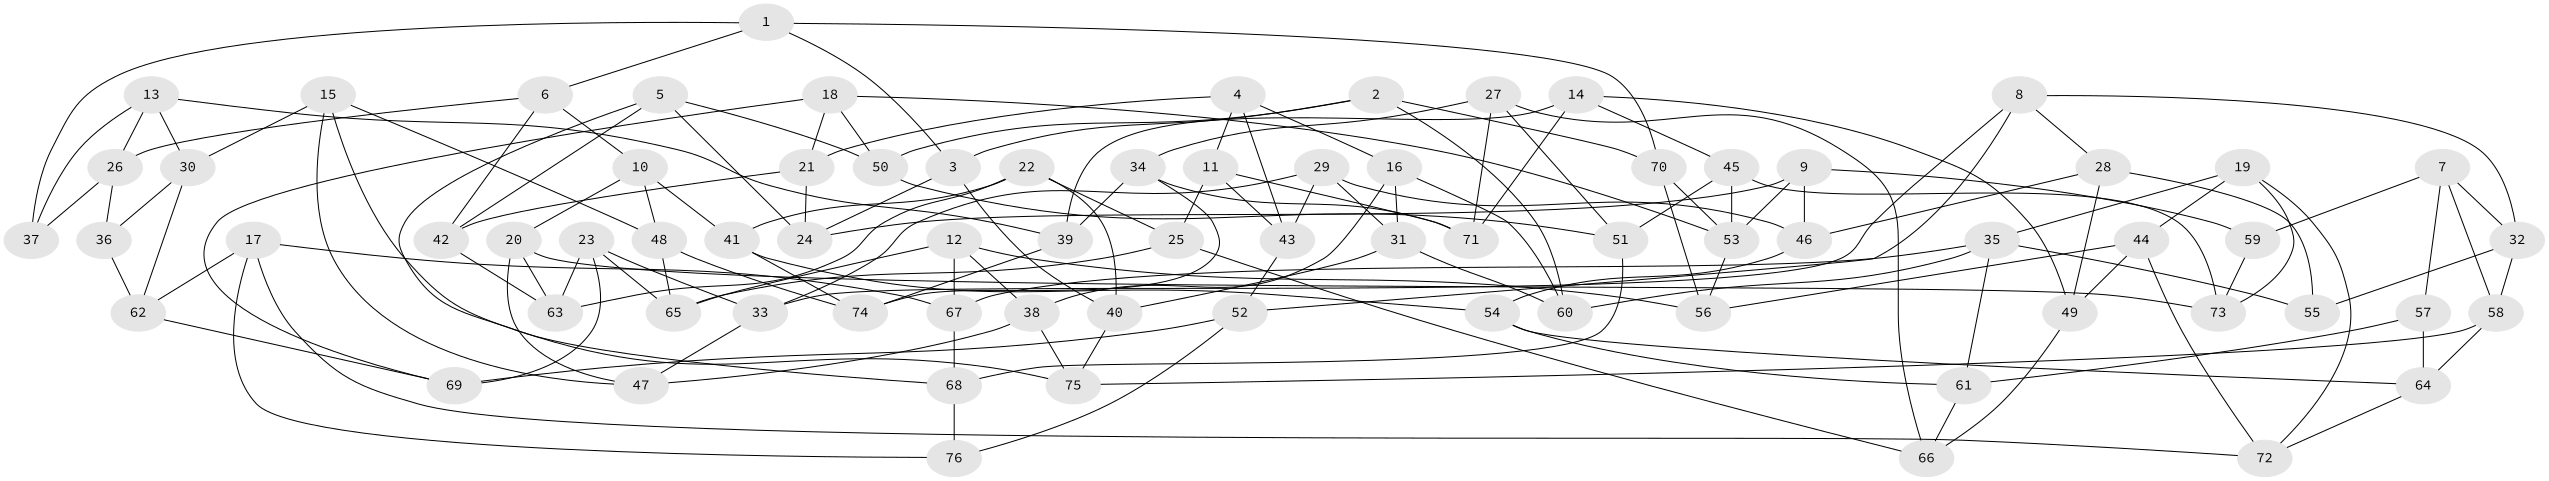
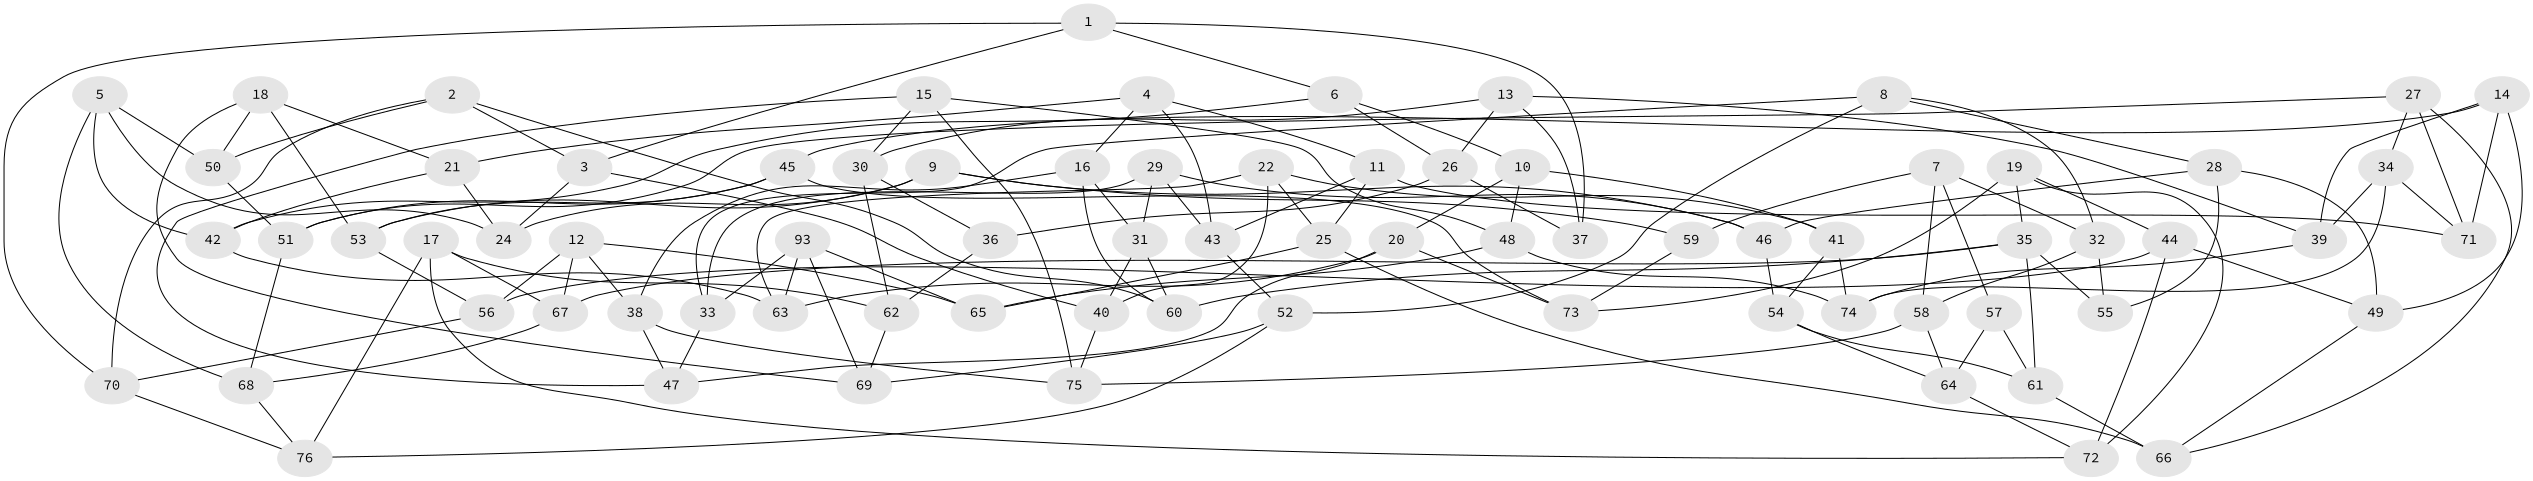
(1695, 204) -> (208, 422)
(587, 240) -> (803, 240)
